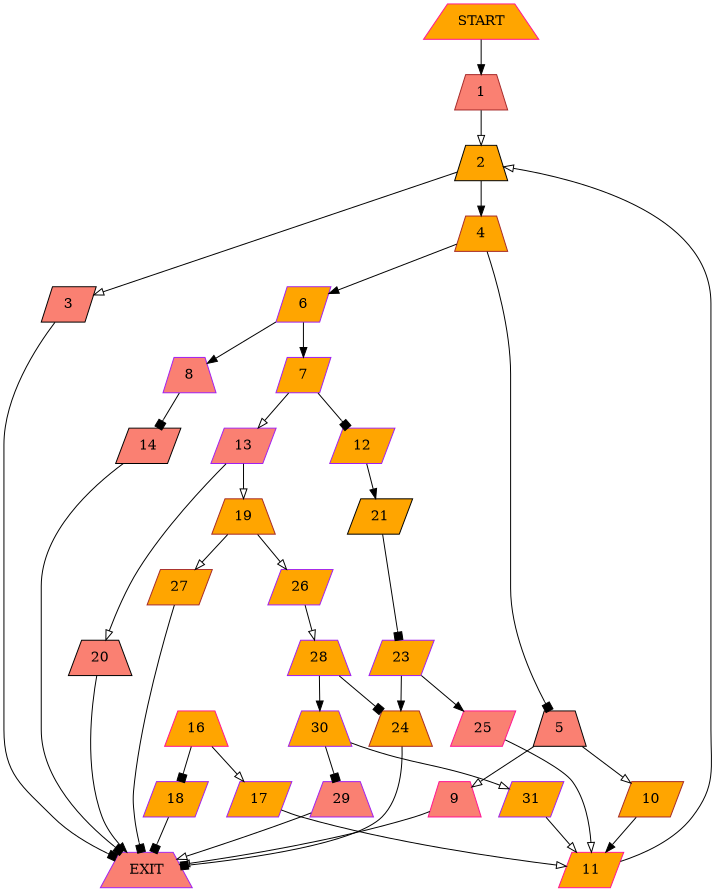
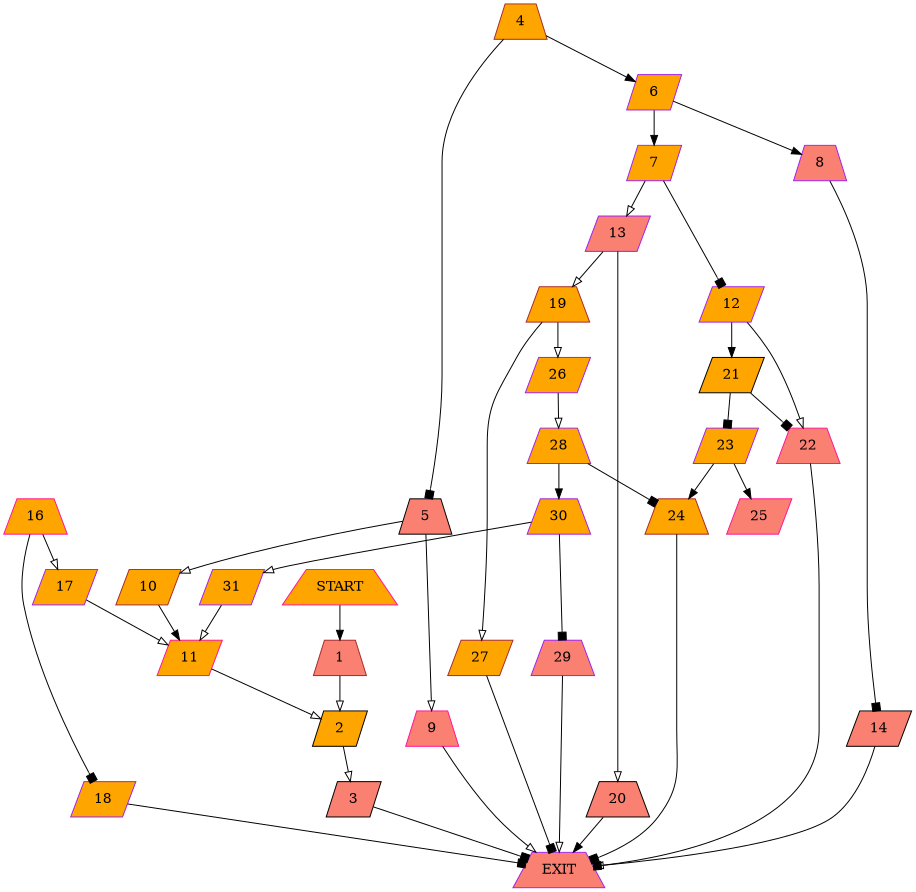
(481, 163) -> (340, 729)
(481, 194) -> none
none -> (808, 446)
(567, 776) -> none
